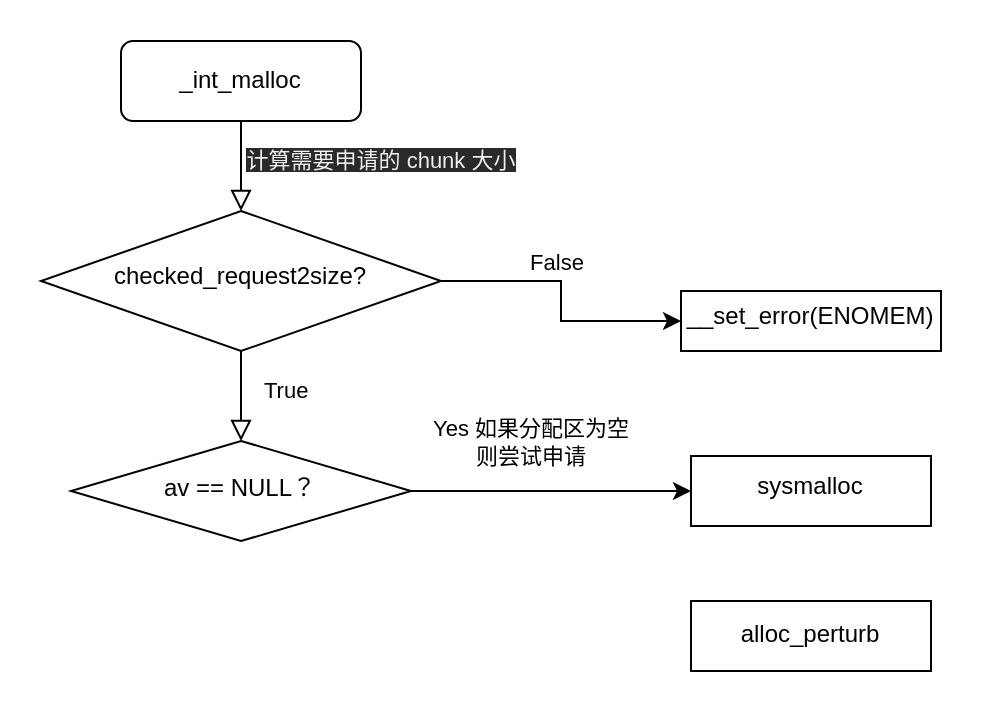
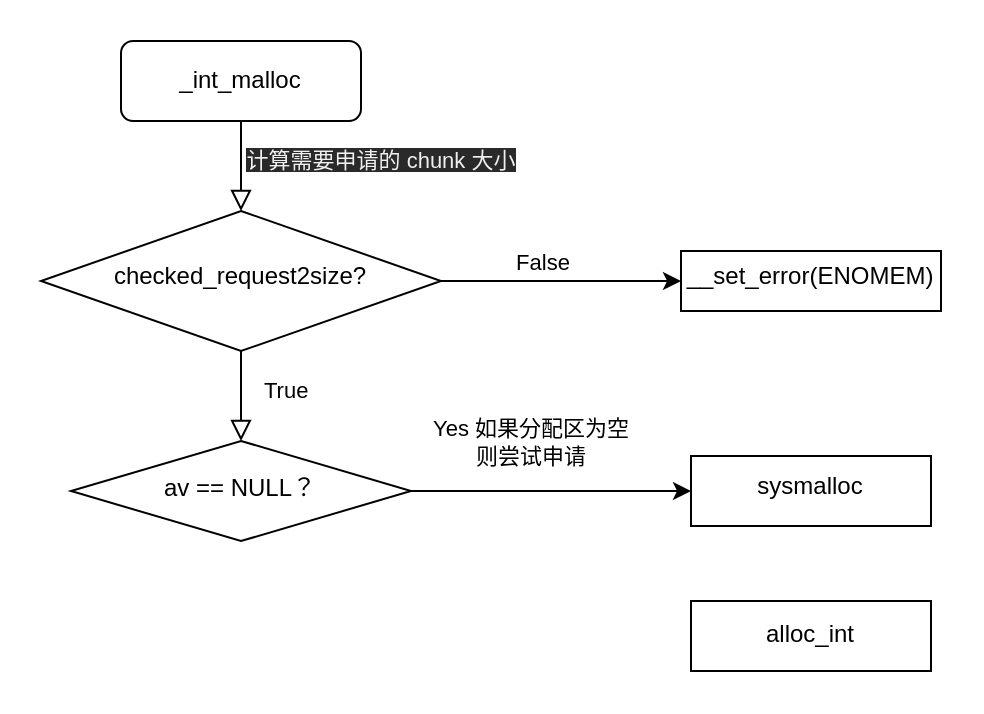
(811, 321) -> (811, 281)
(811, 633) -> (811, 633)
